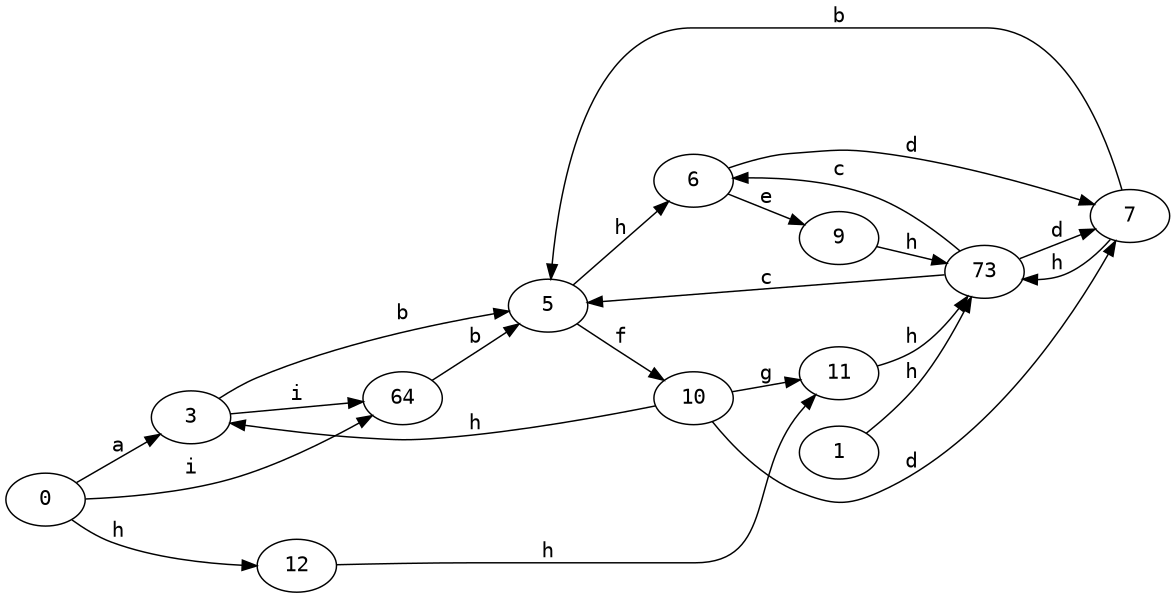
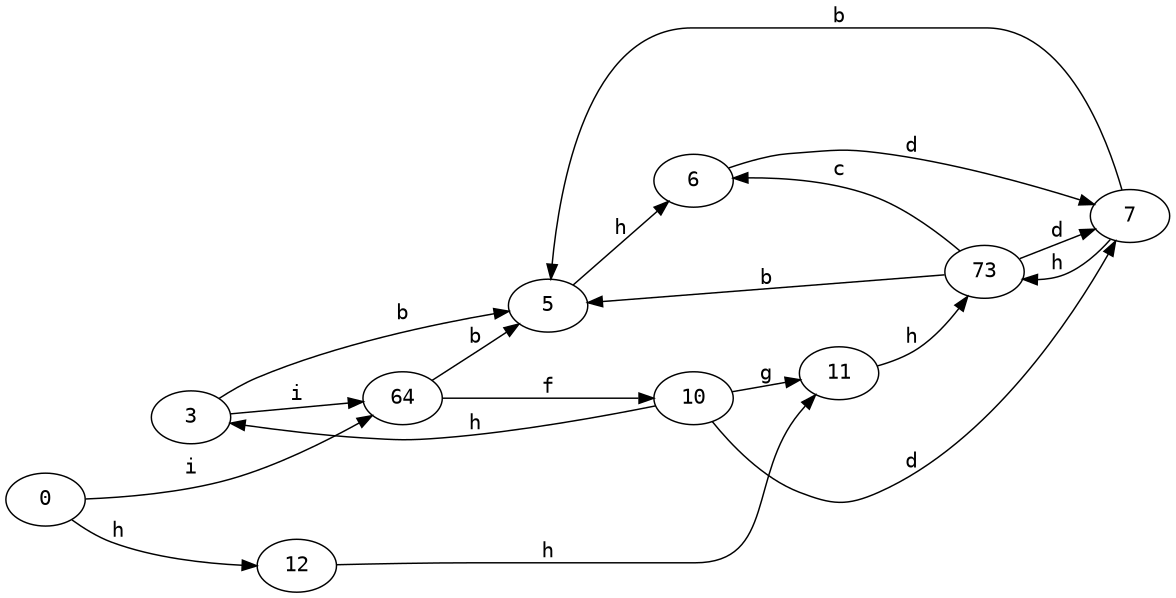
(839, 238) -> none
(766, 278) -> (766, 278)
(614, 348) -> (540, 398)
(839, 453) -> none
(112, 462) -> none
